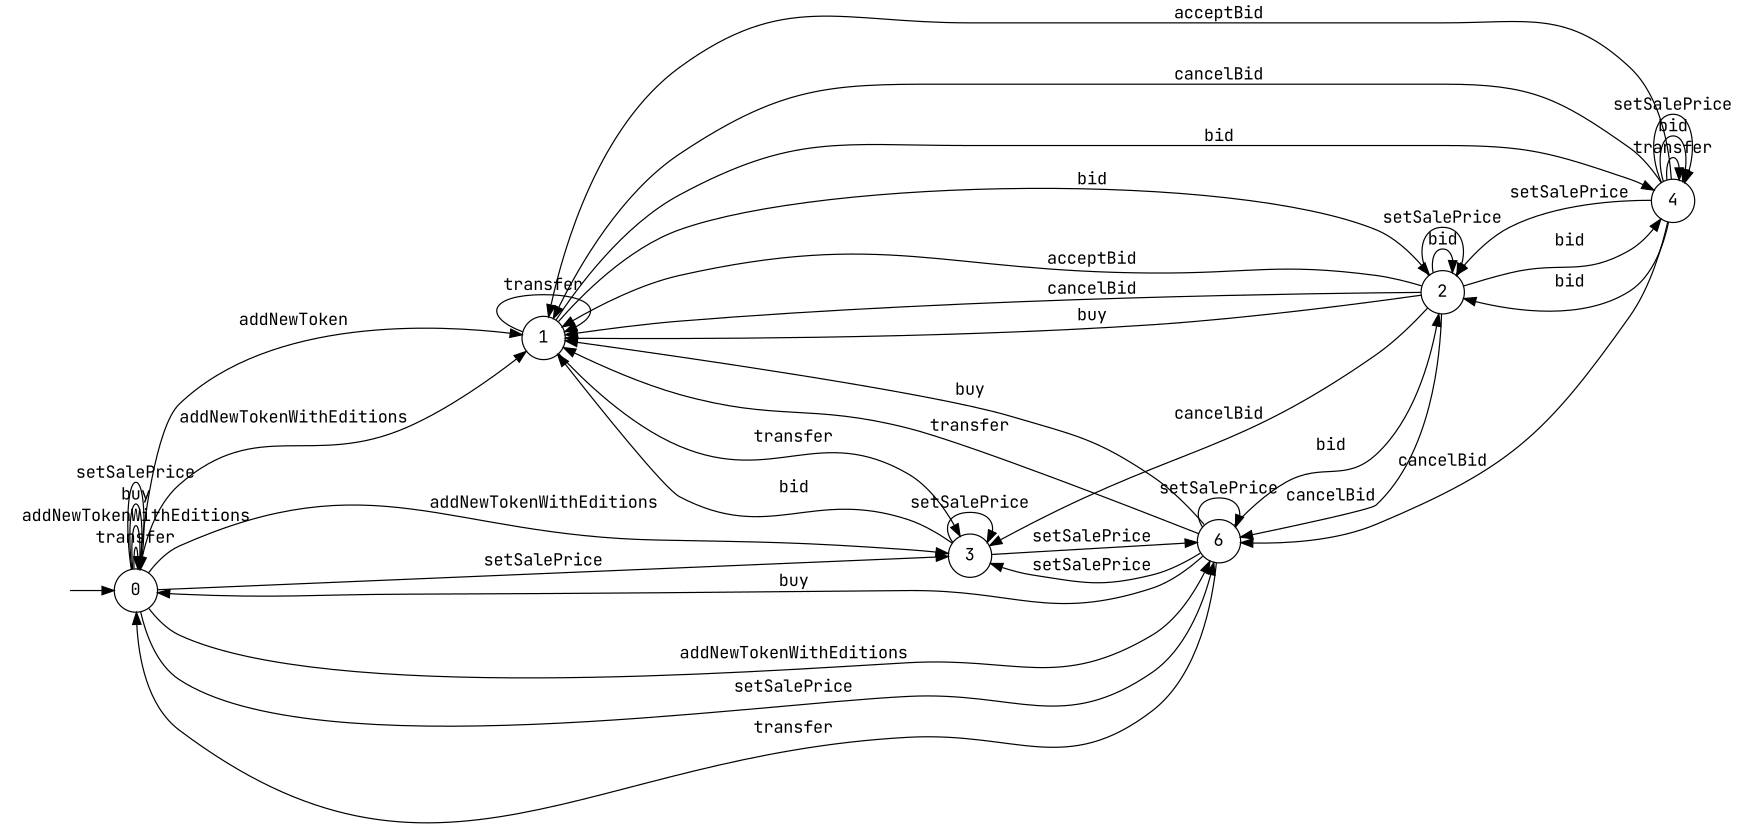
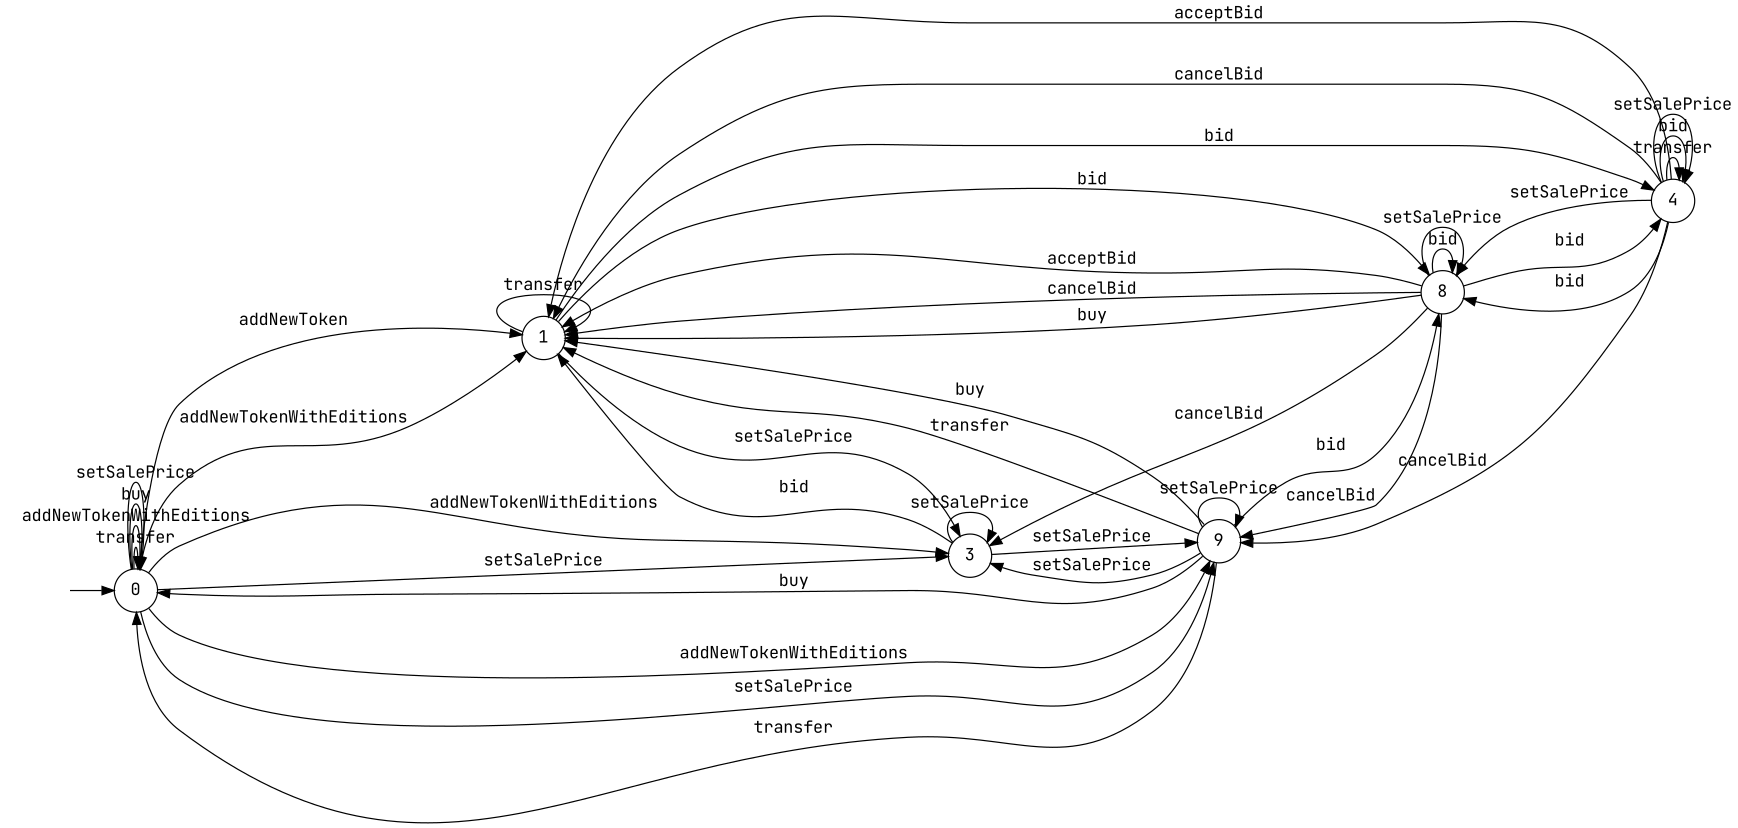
(1443, 292) -> (1443, 292)
(794, 437) -> (794, 437)
(1219, 541) -> (1219, 541)
